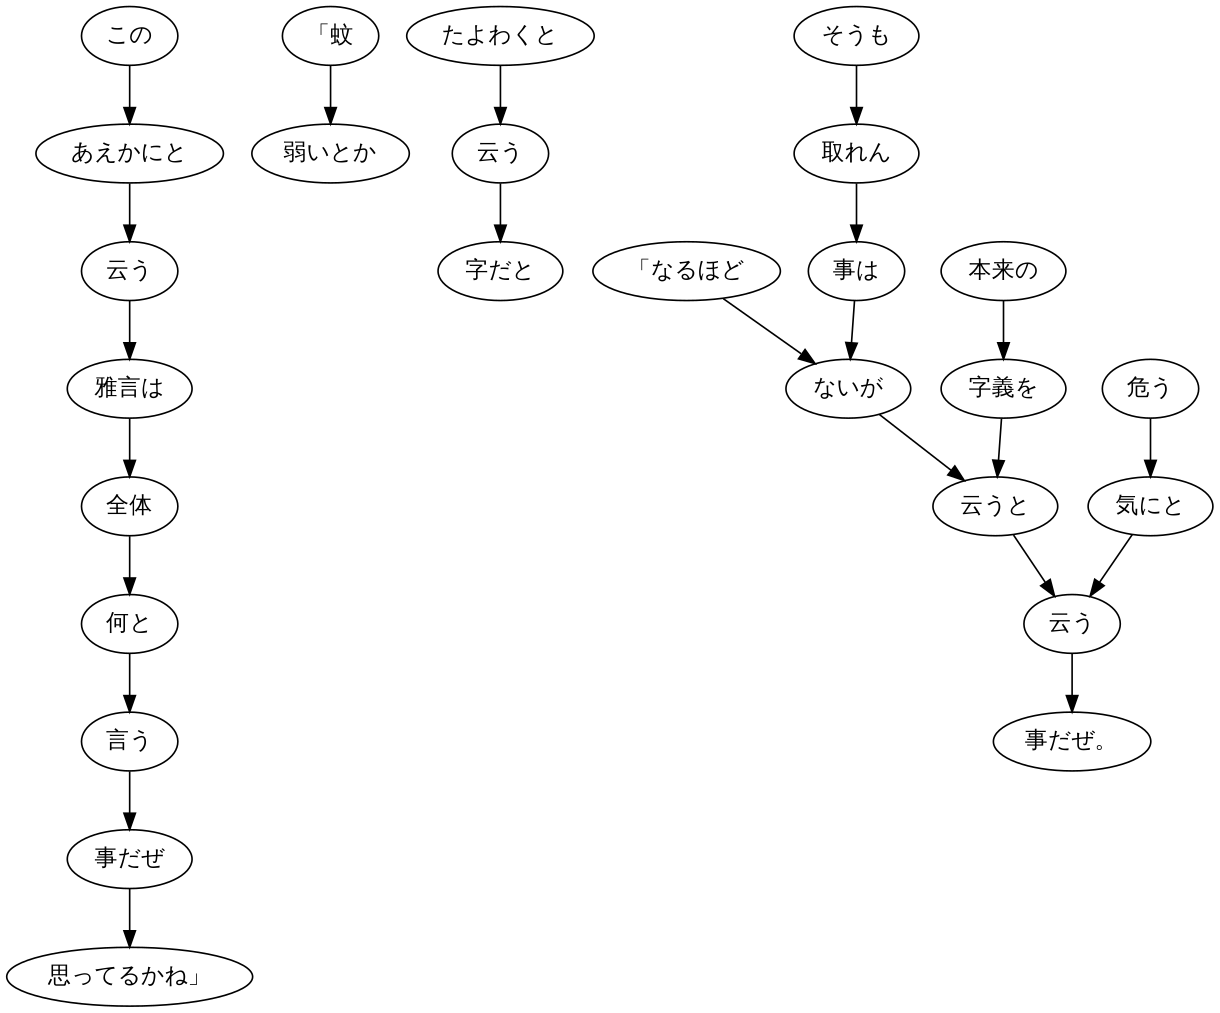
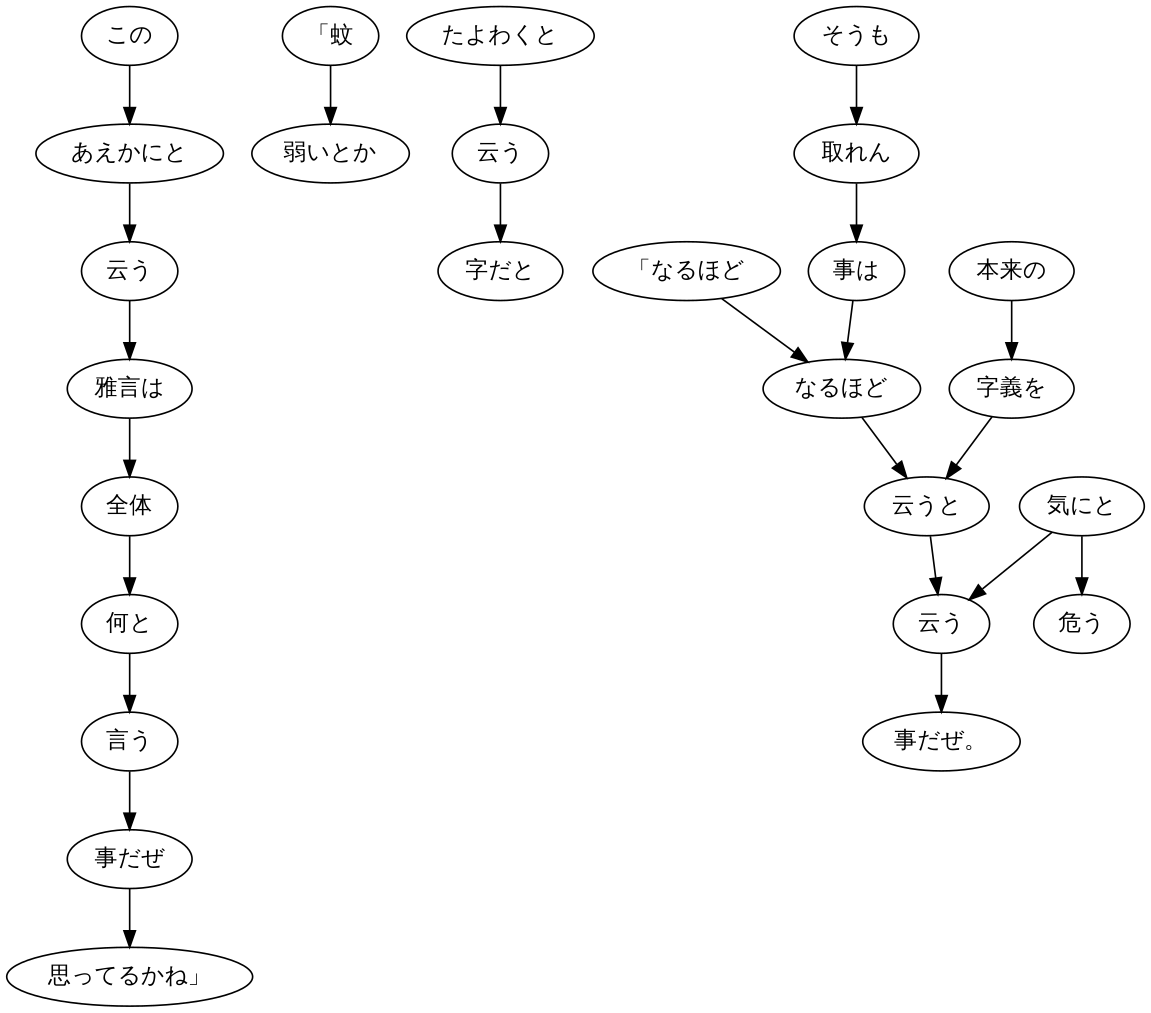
(848, 389) -> (842, 389)
(1151, 440) -> (1082, 557)
